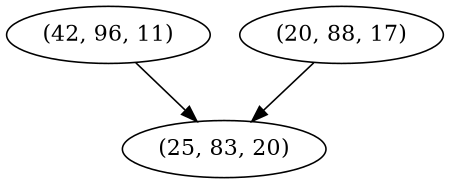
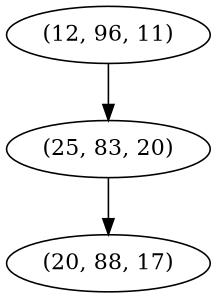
(108, 35) -> (108, 35)
(289, 87) -> (108, 198)
